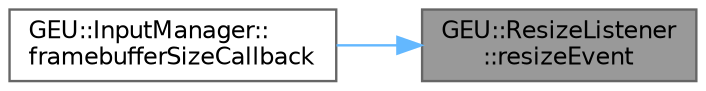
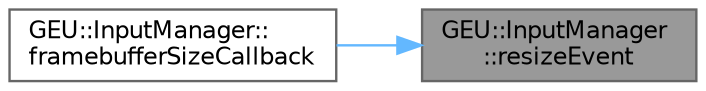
(559, 45) -> (559, 45)
